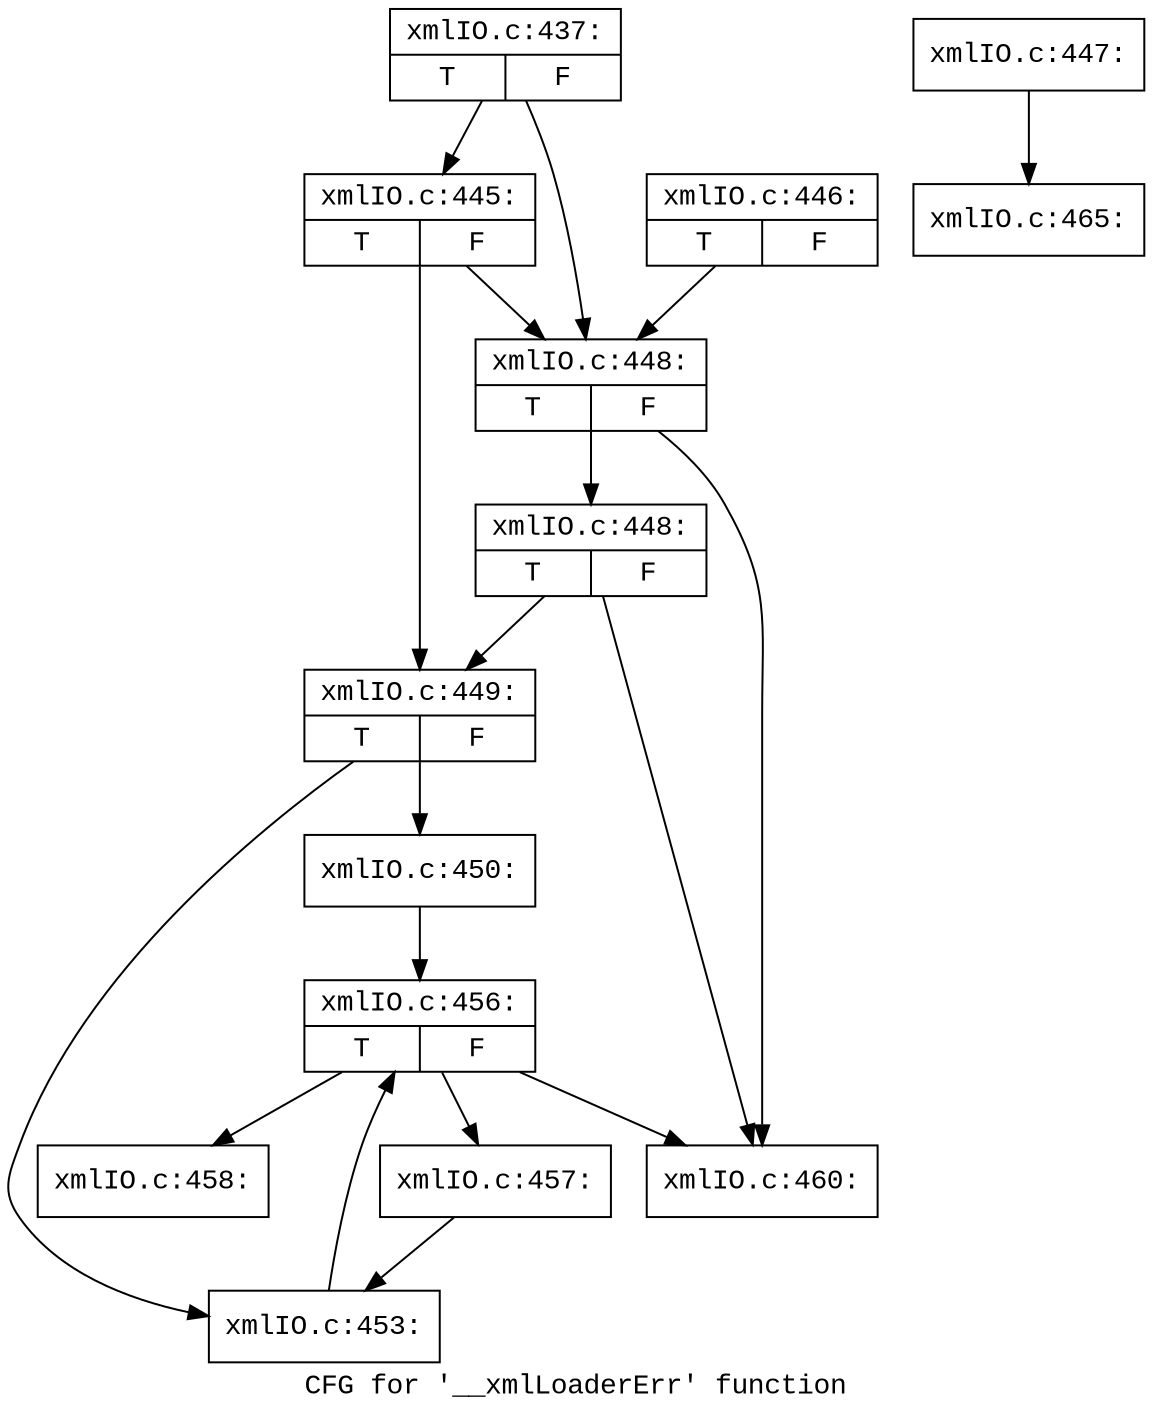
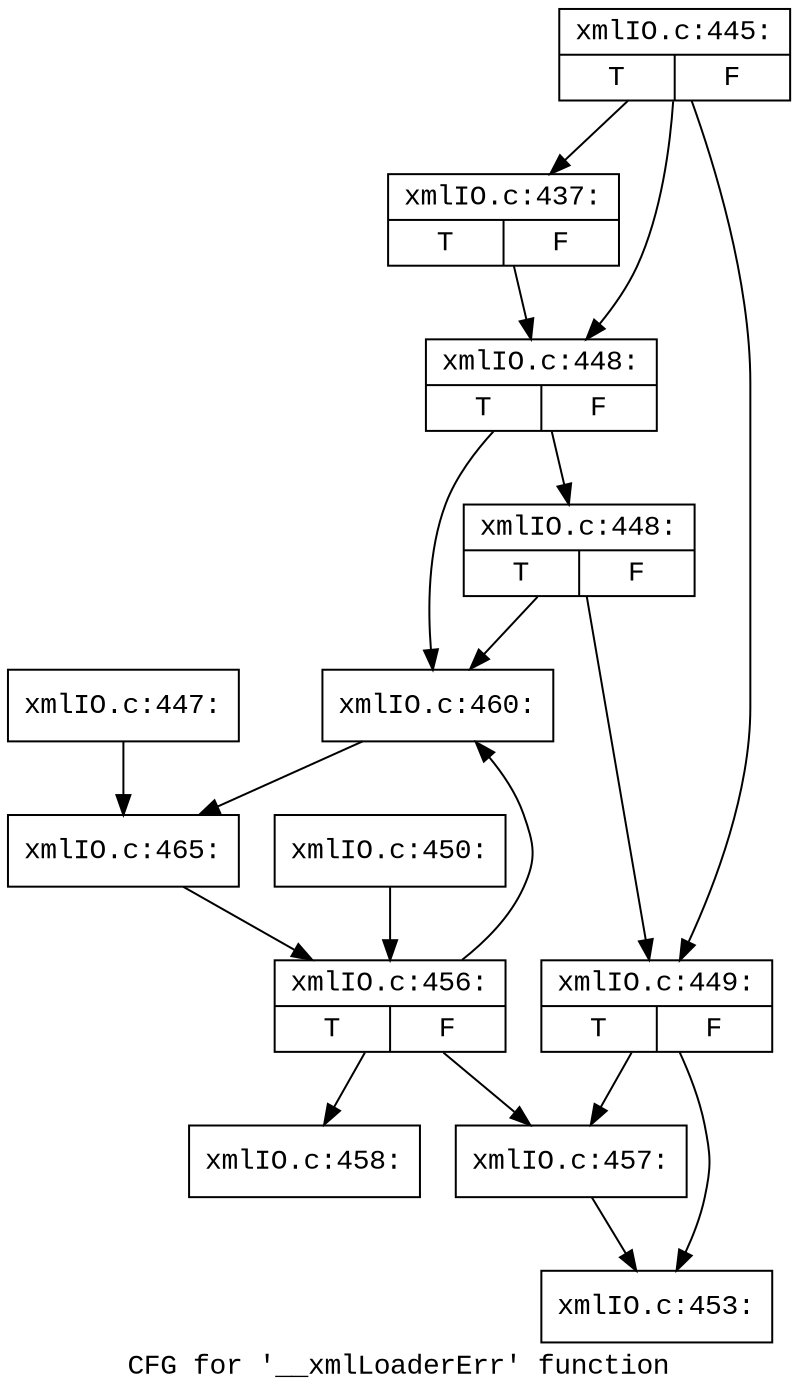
(467, 128) -> (596, 130)
(762, 220) -> none
none -> (290, 774)
(420, 788) -> (616, 1080)
(349, 1188) -> (239, 918)
